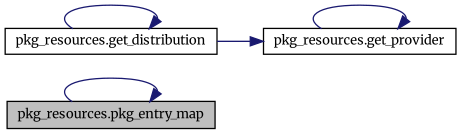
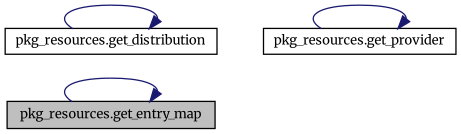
(234, 41) -> none
(111, 115) -> (111, 115)
